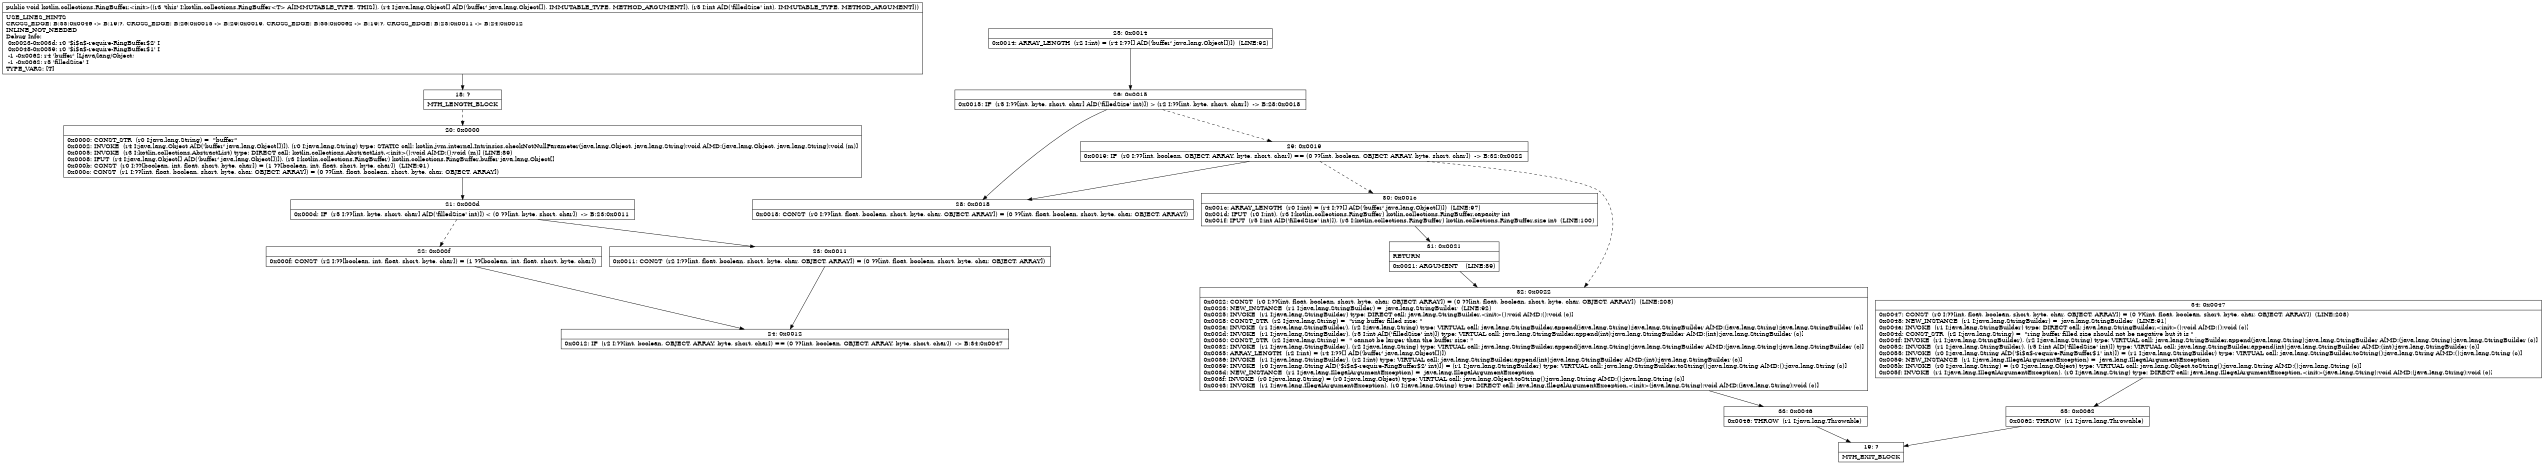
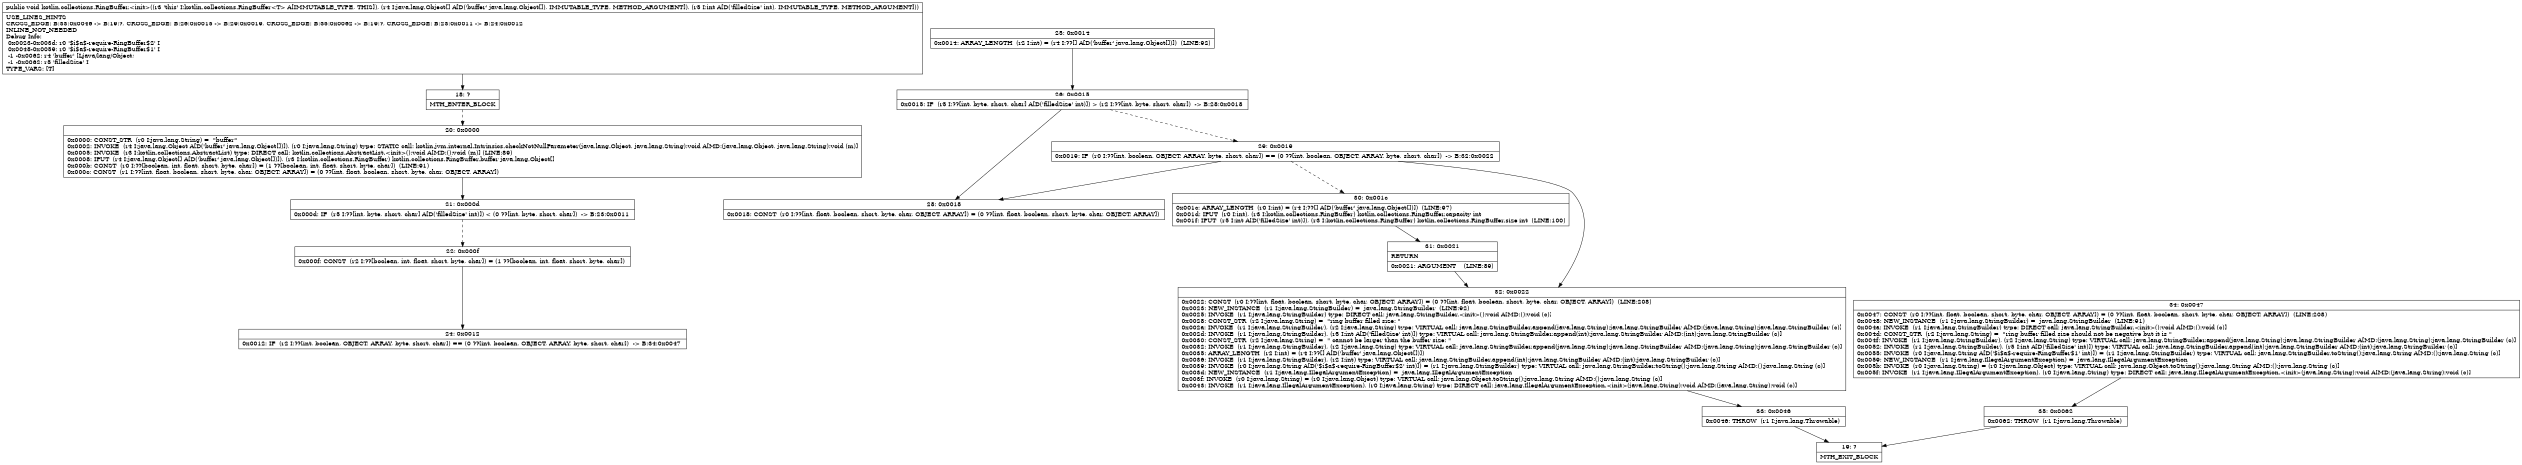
(463, 105) -> (463, 105)
(1565, 180) -> (1536, 180)
(830, 257) -> none
